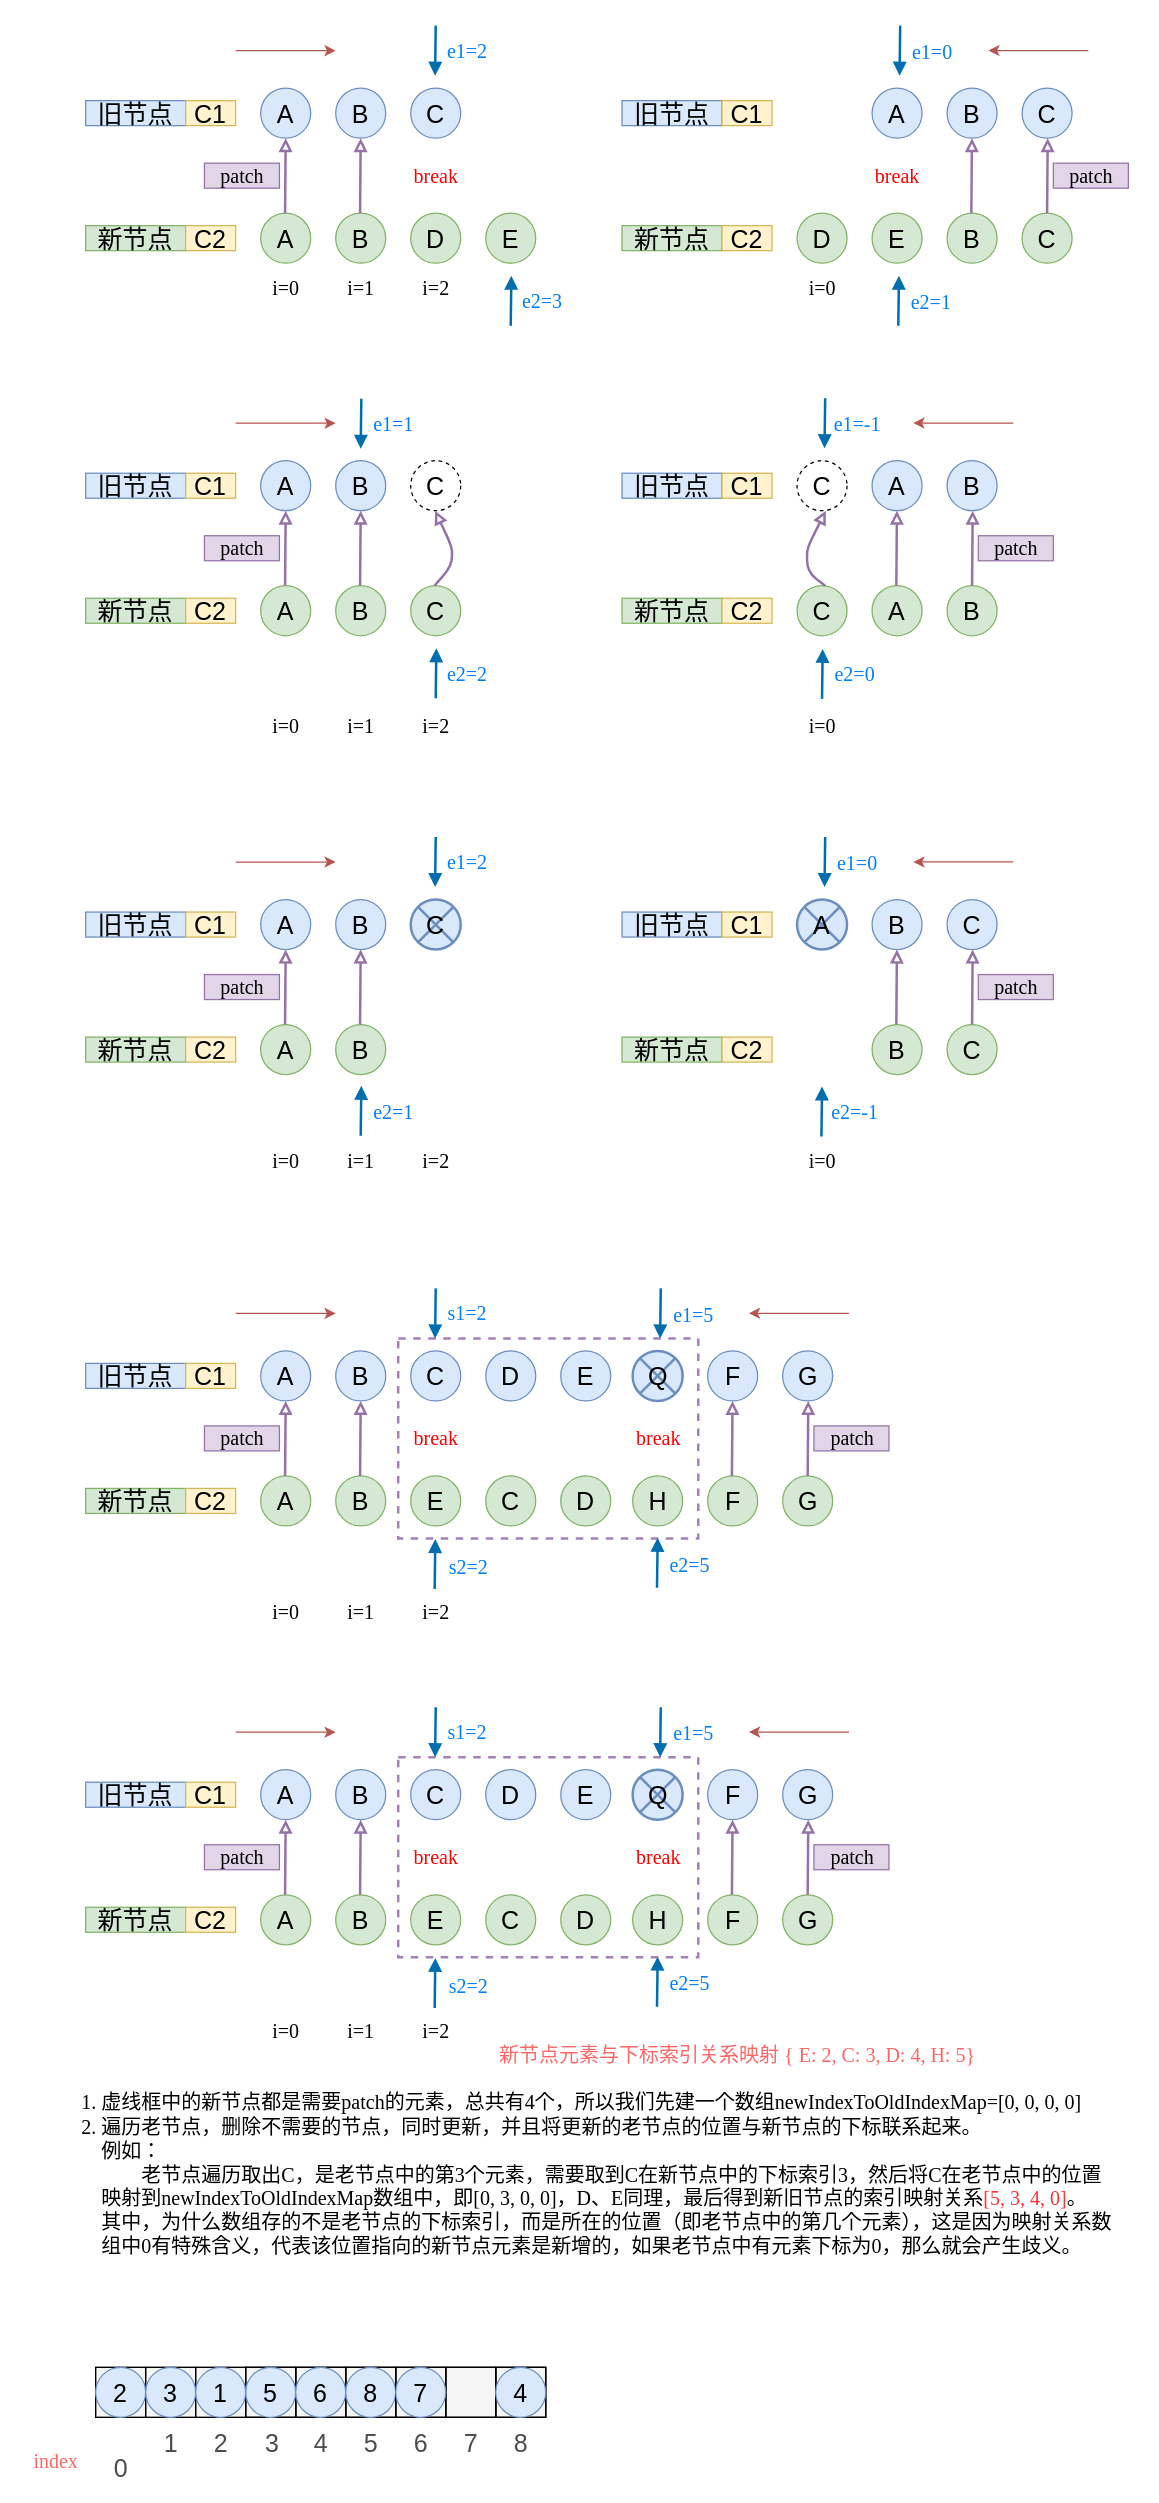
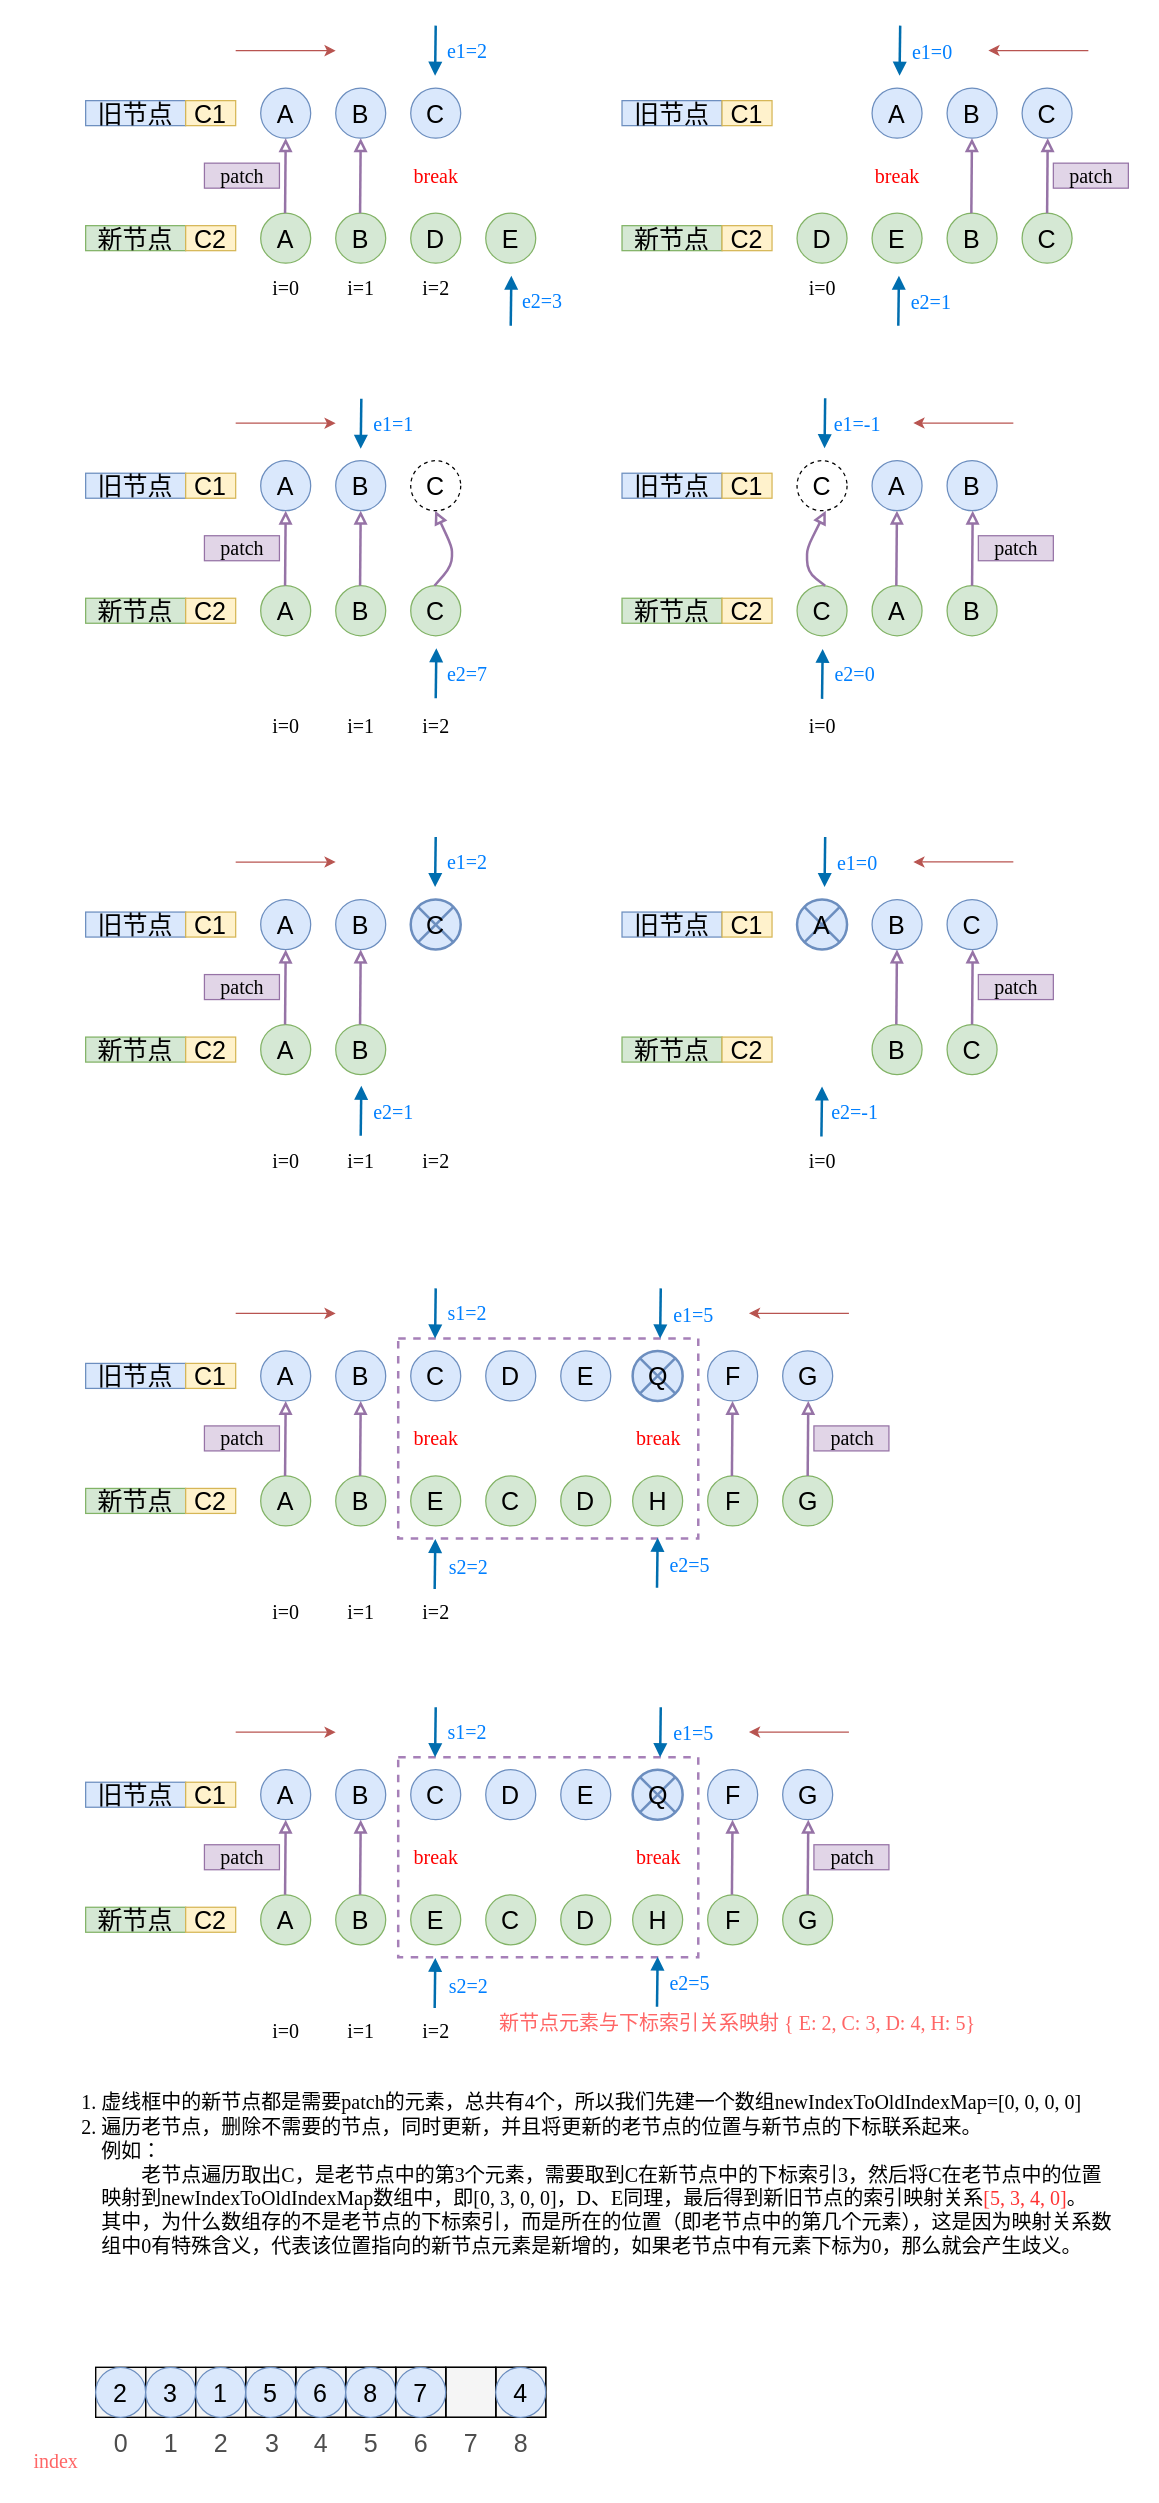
(468, 674) -> (468, 674)
(736, 2054) -> (736, 2023)
(121, 2467) -> (121, 2442)
